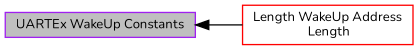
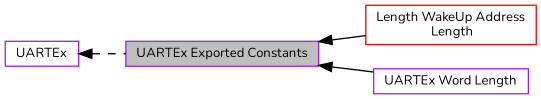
(100, 25) -> (222, 54)
none -> (42, 54)
none -> (451, 81)
